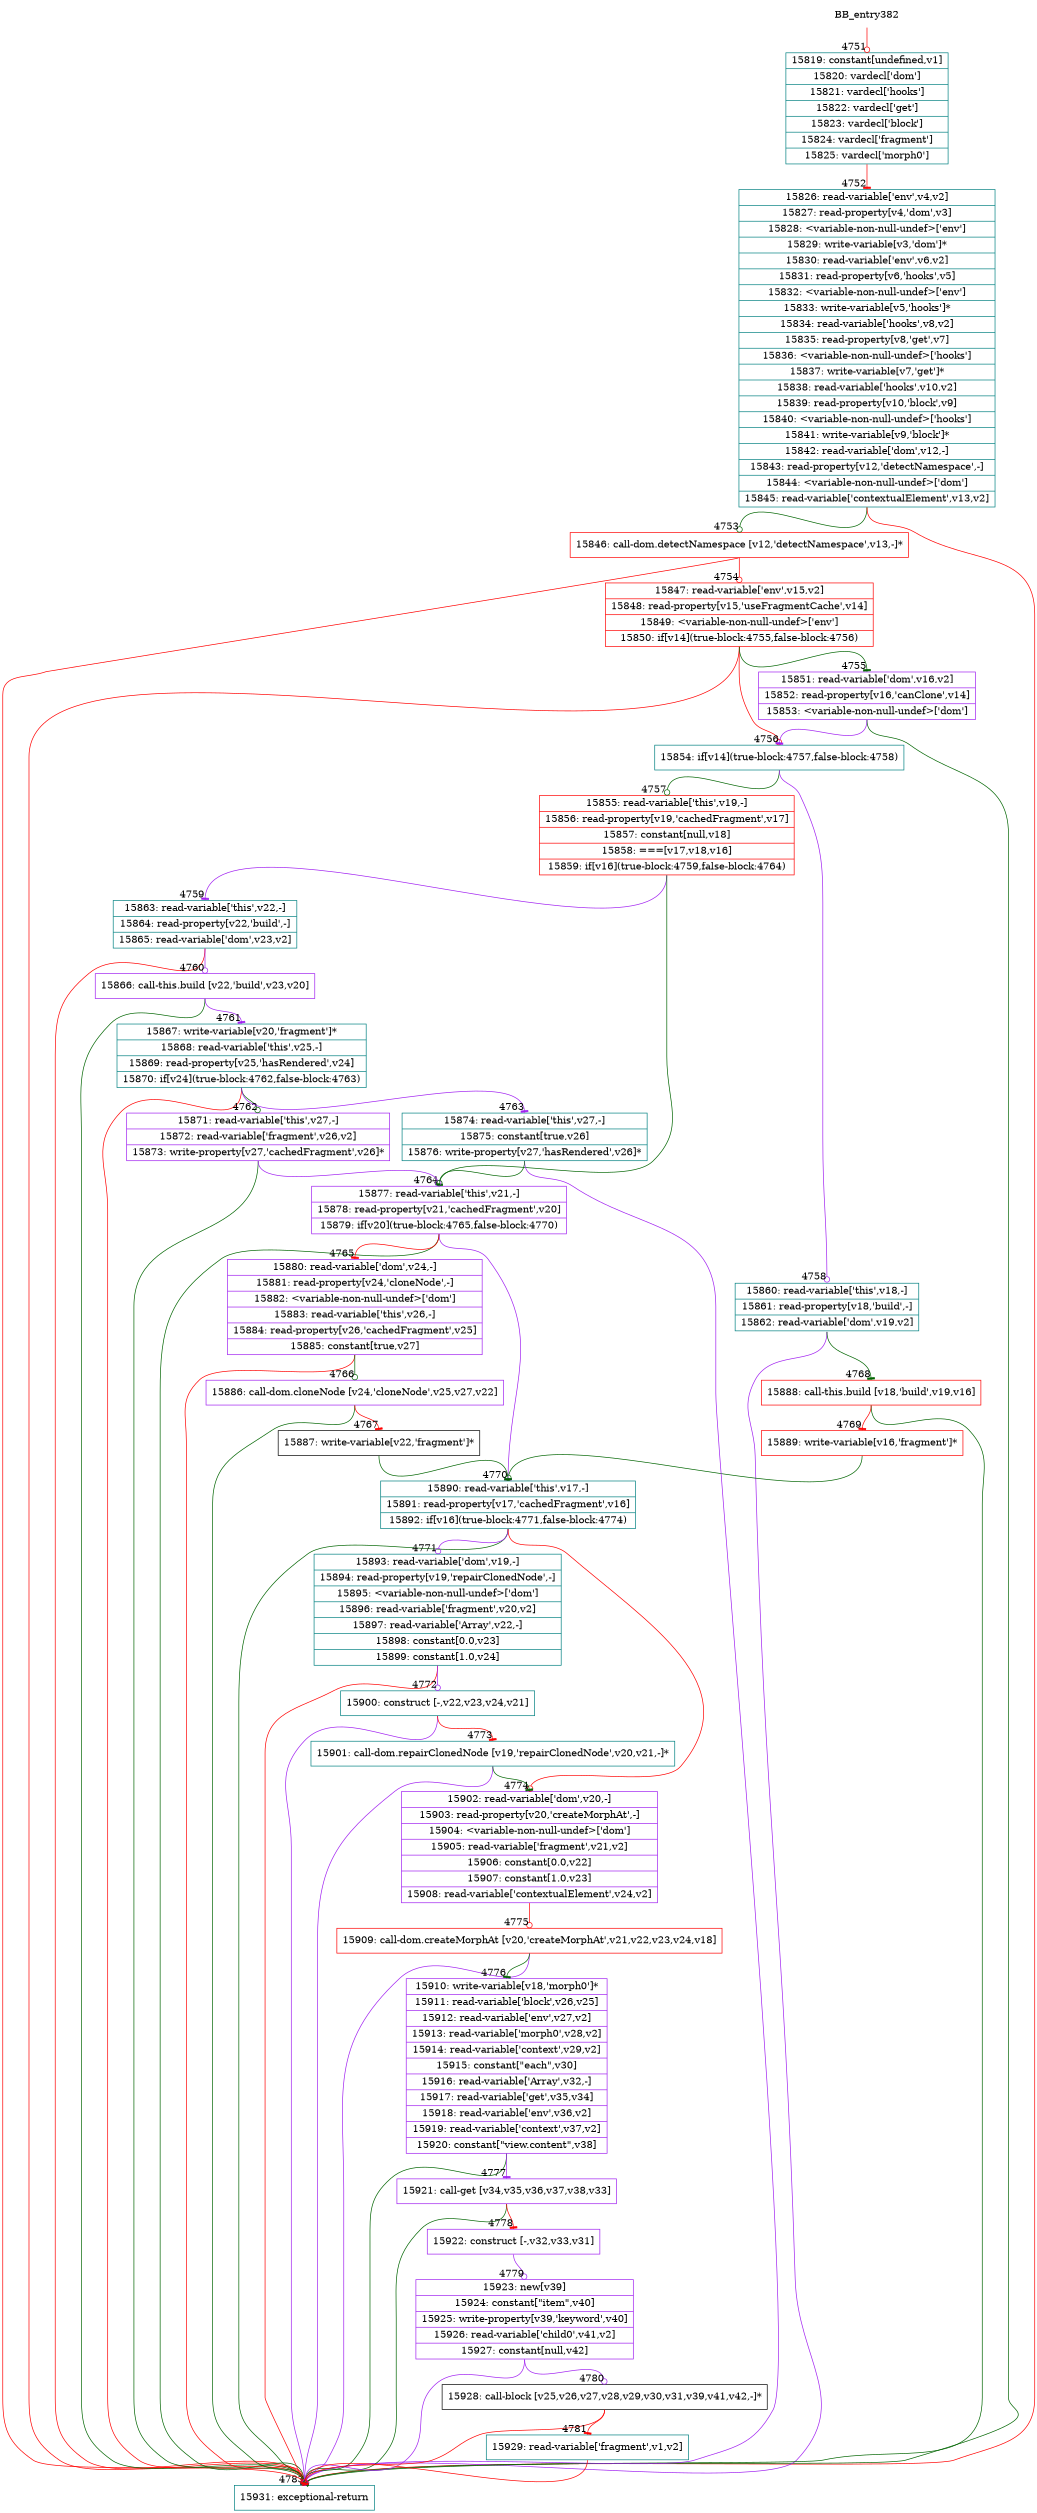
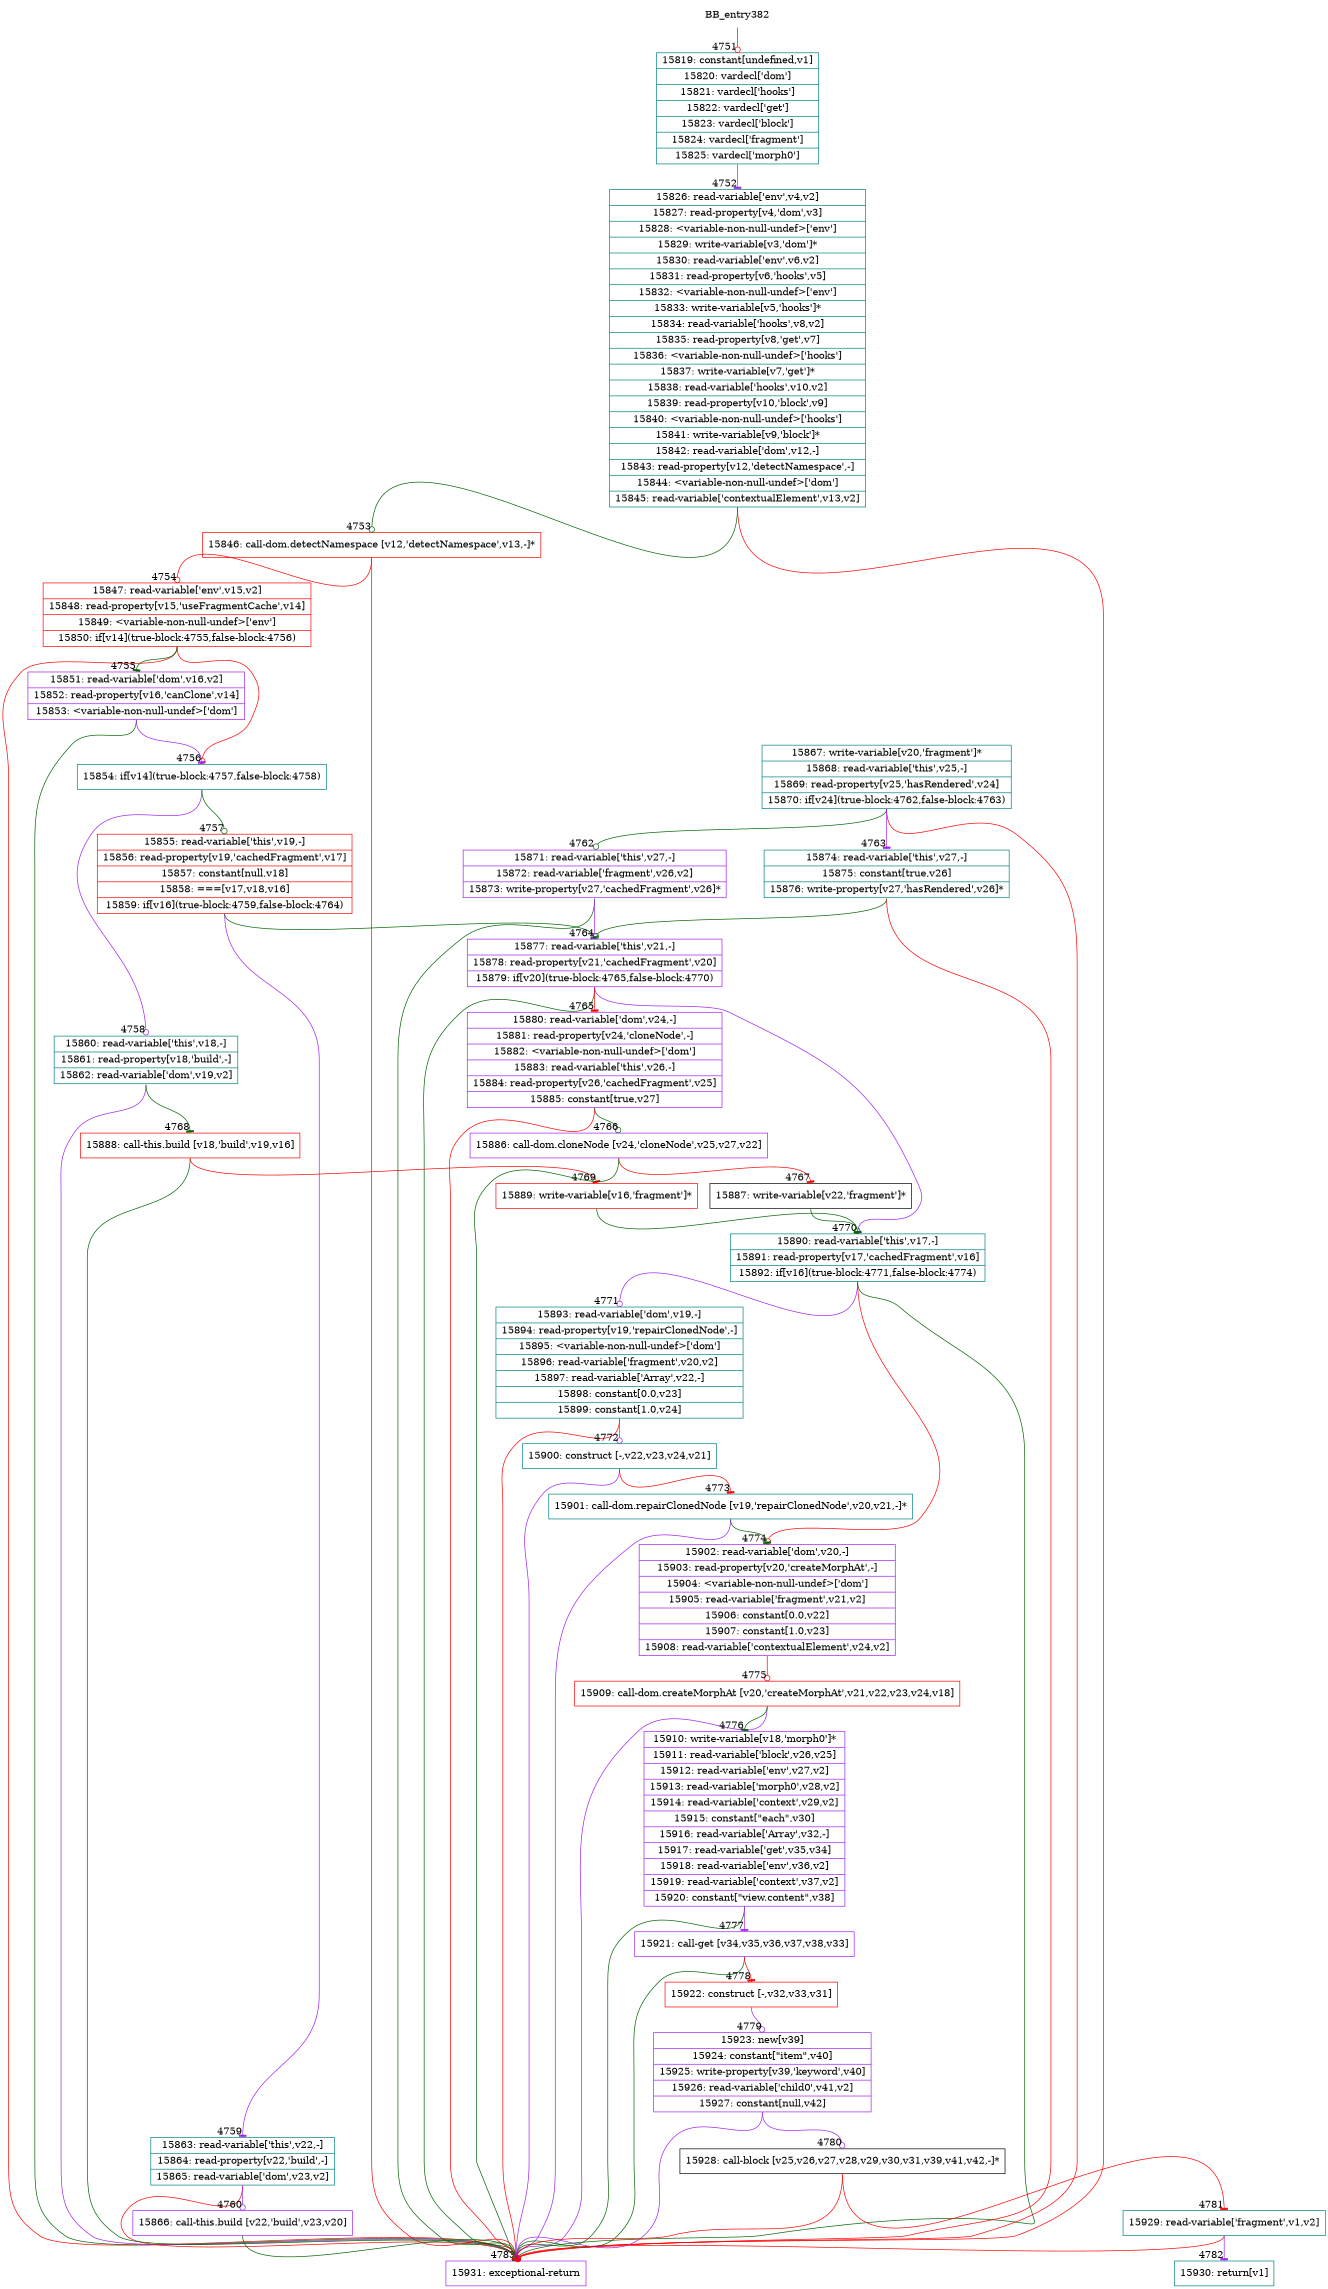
(867, 175) -> (738, 175)
(222, 1011) -> none
(759, 1972) -> (1051, 1770)
(514, 2242) -> (751, 1995)
none -> (1224, 2273)
(304, 2498) -> (516, 2273)
